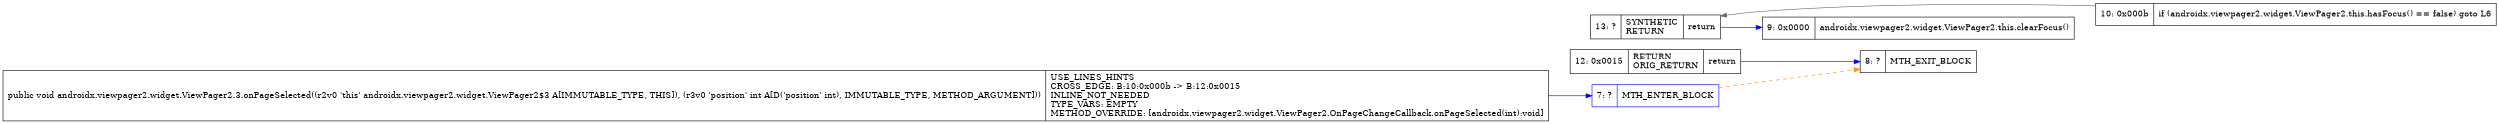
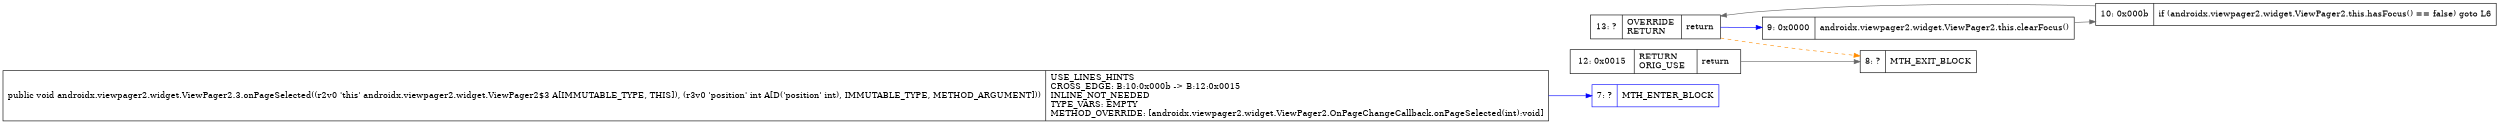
(1652, 22) -> (1651, 22)
none -> (2082, 22)
(1797, 62) -> (1797, 62)
(1666, 66) -> (1662, 66)
(1787, 79) -> (1787, 48)
